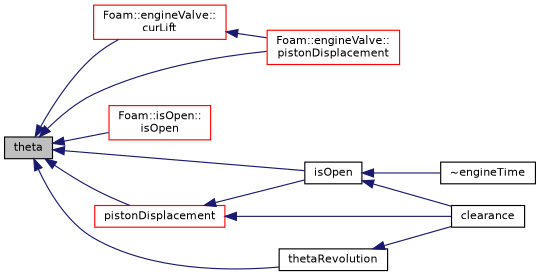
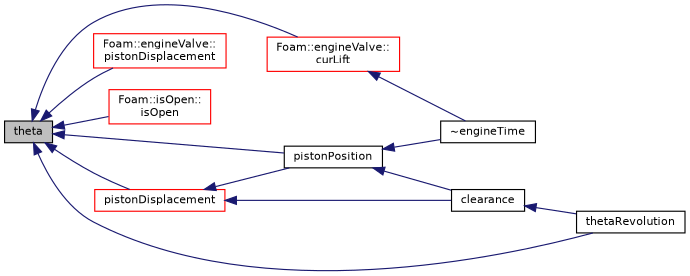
(252, 36) -> (422, 99)
(333, 173) -> (333, 157)
(418, 236) -> (556, 211)
